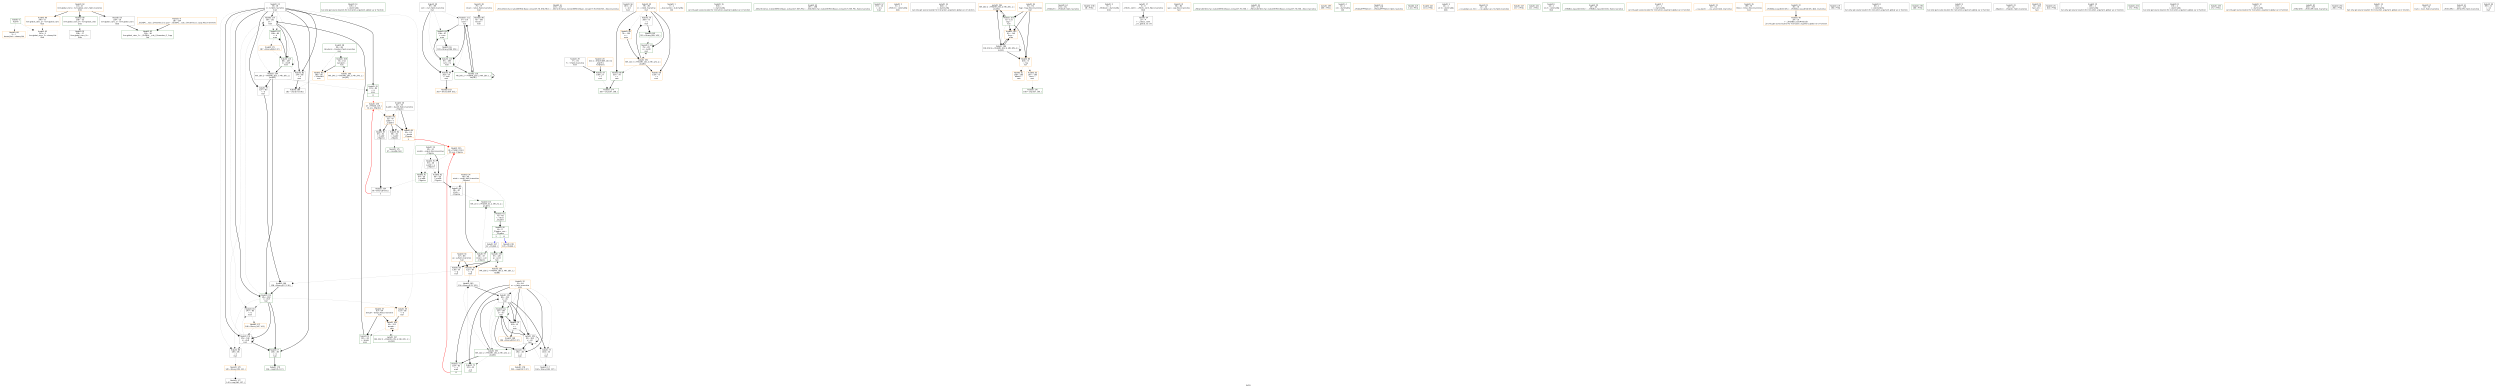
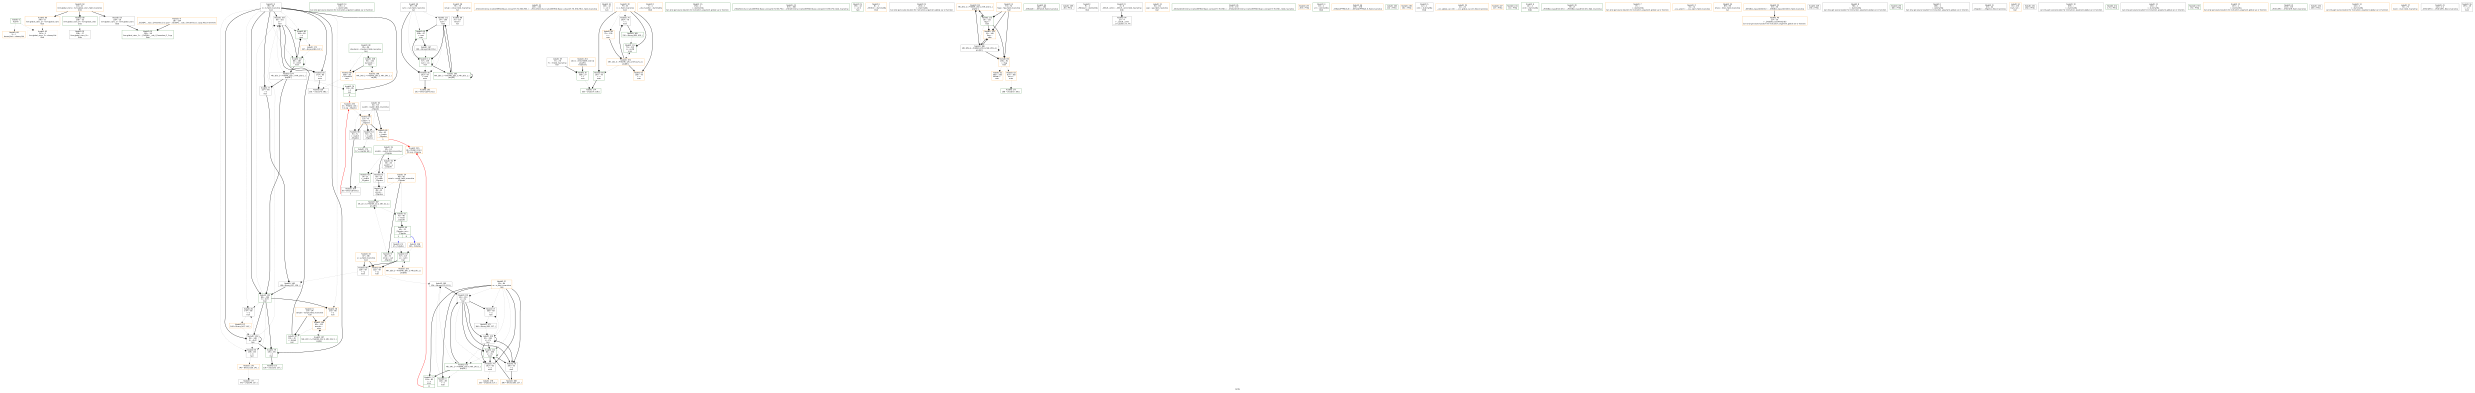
(334, 300) -> (299, 301)
(522, 332) -> (507, 346)
